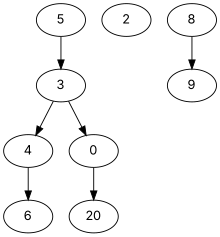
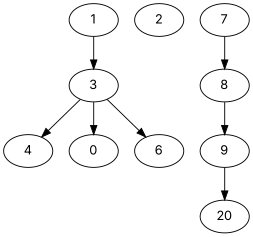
(61, 20) -> (94, 20)
none -> (225, 20)
(28, 179) -> (123, 115)
(94, 179) -> (225, 179)
